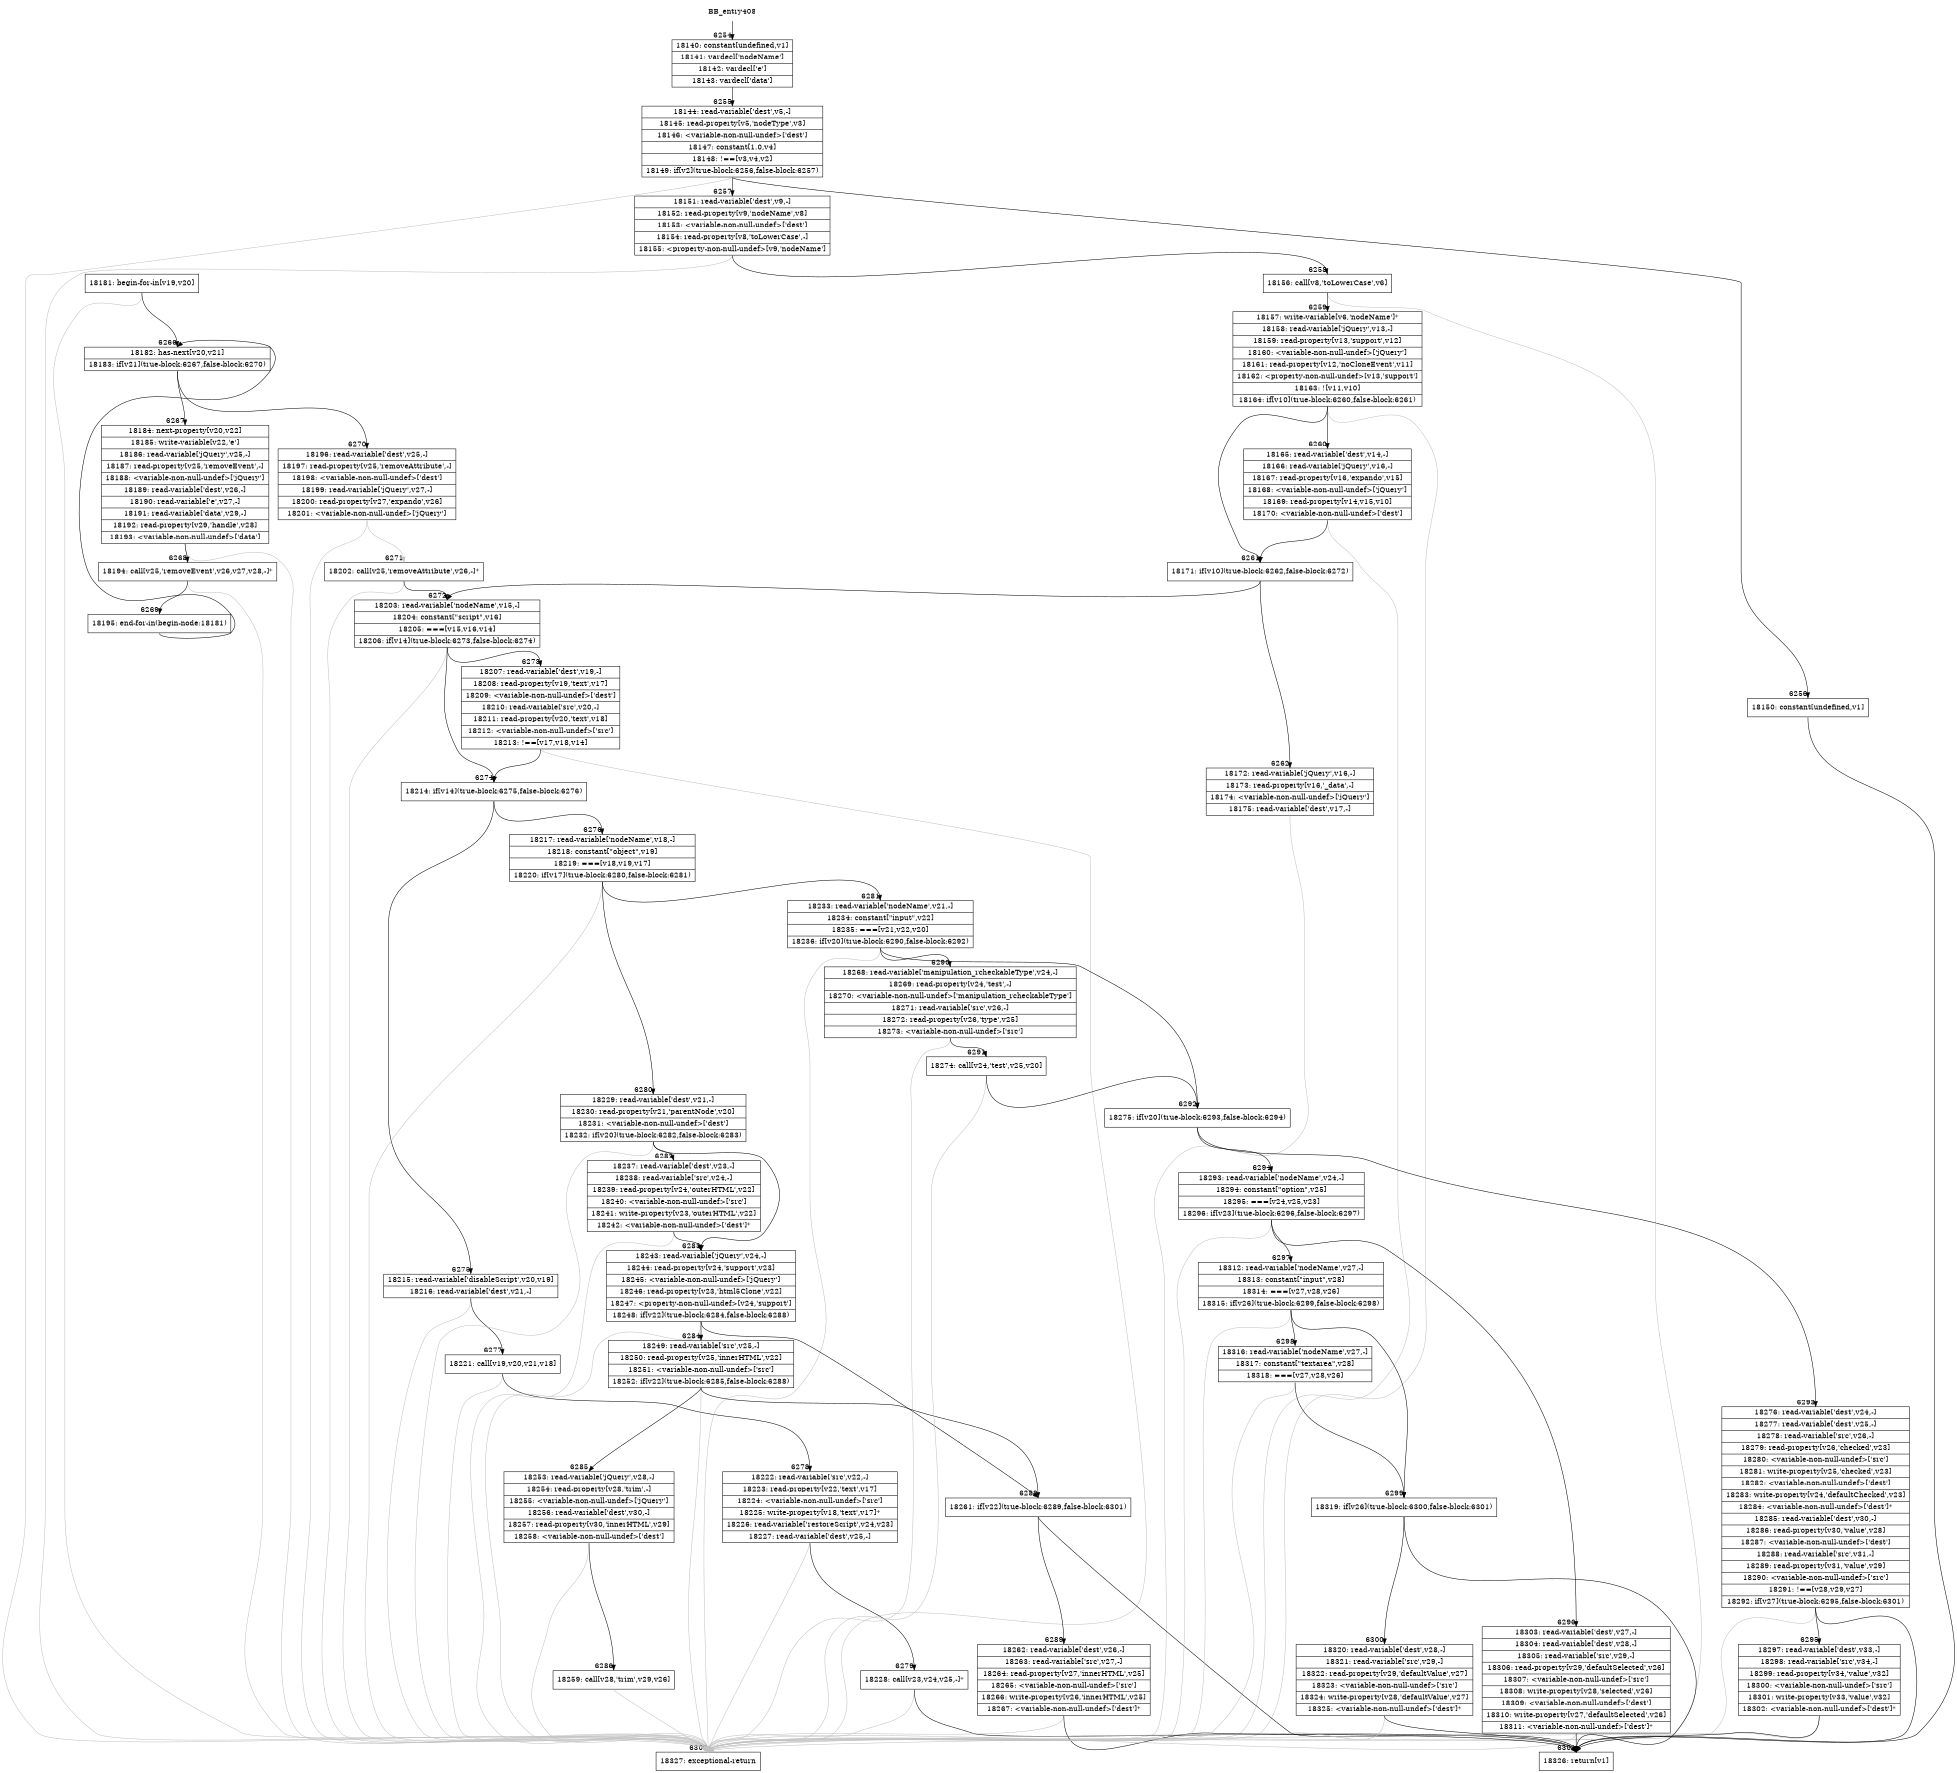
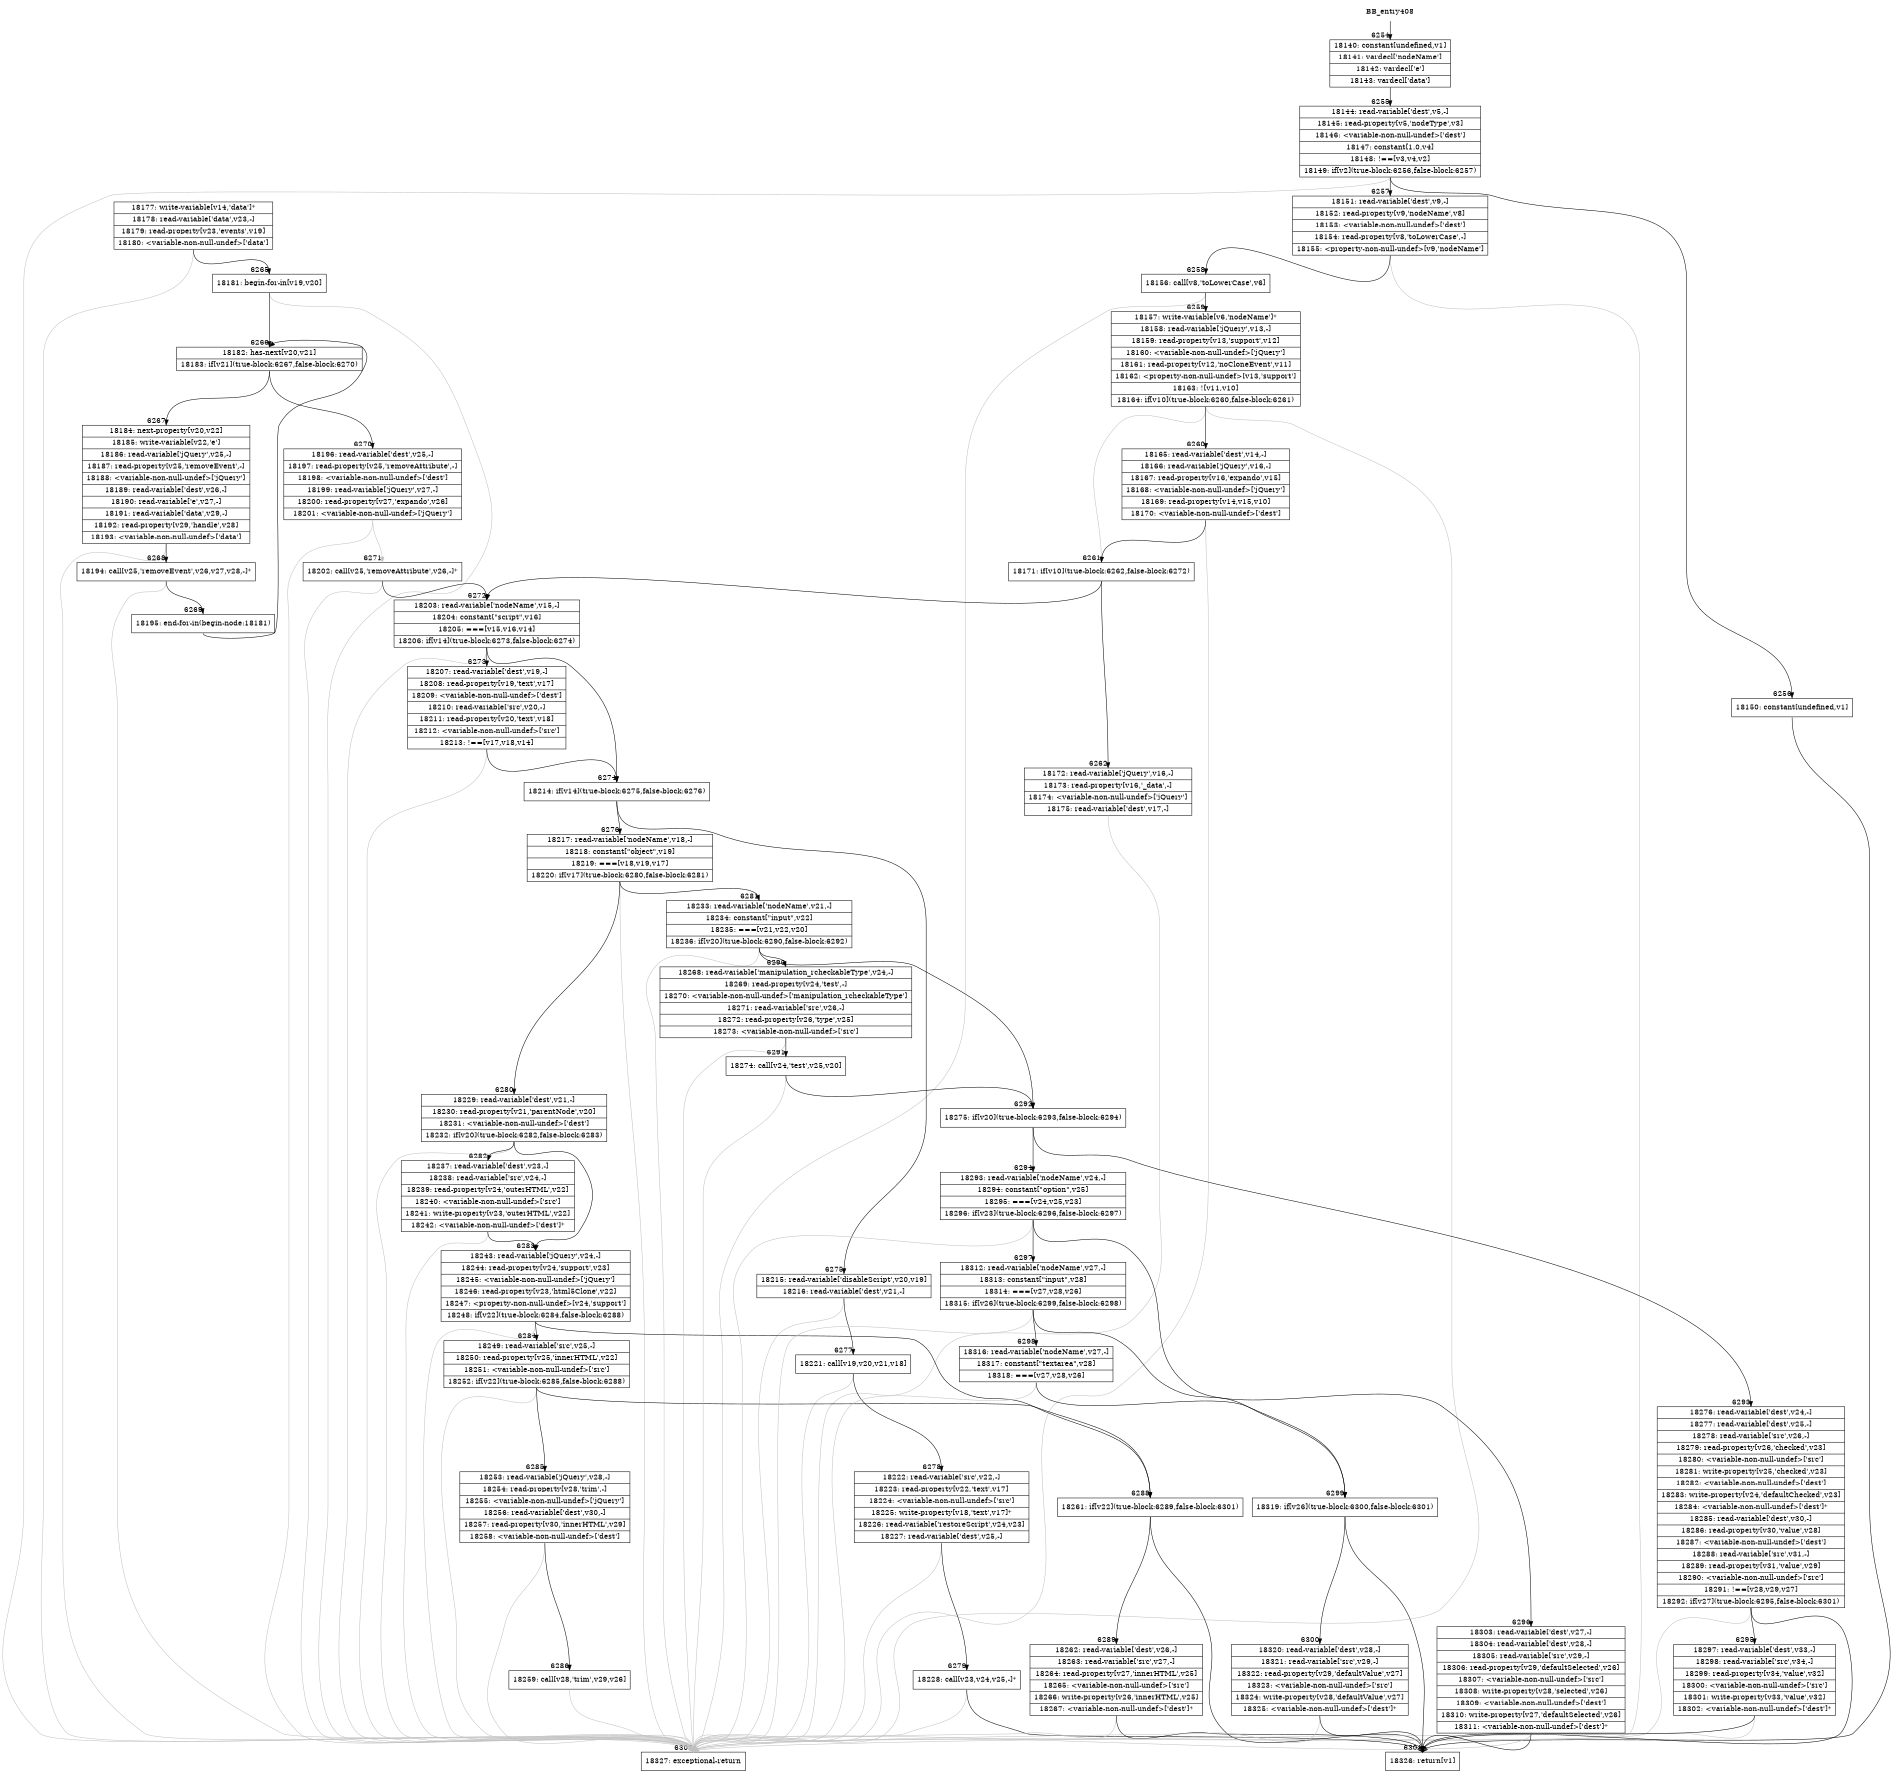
none -> (193, 226)
(1226, 446) -> (1106, 440)
